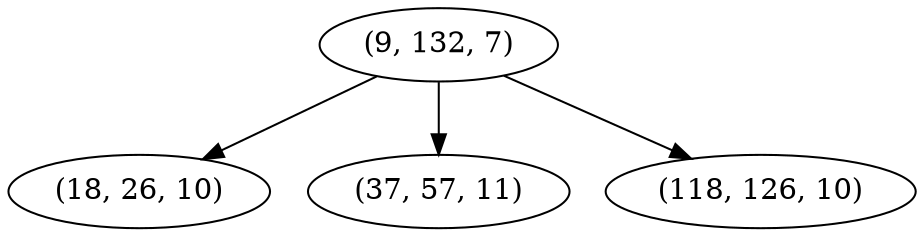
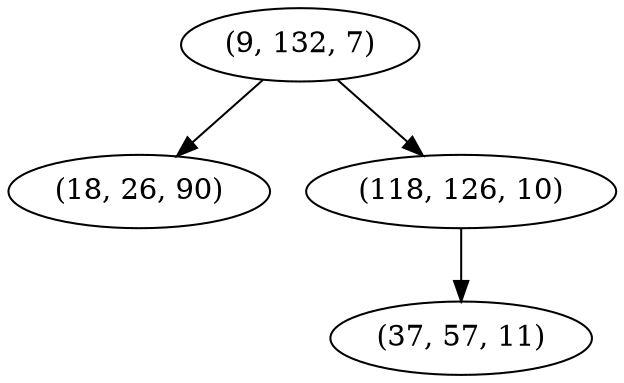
(439, 108) -> (461, 255)
(139, 192) -> (139, 192)
